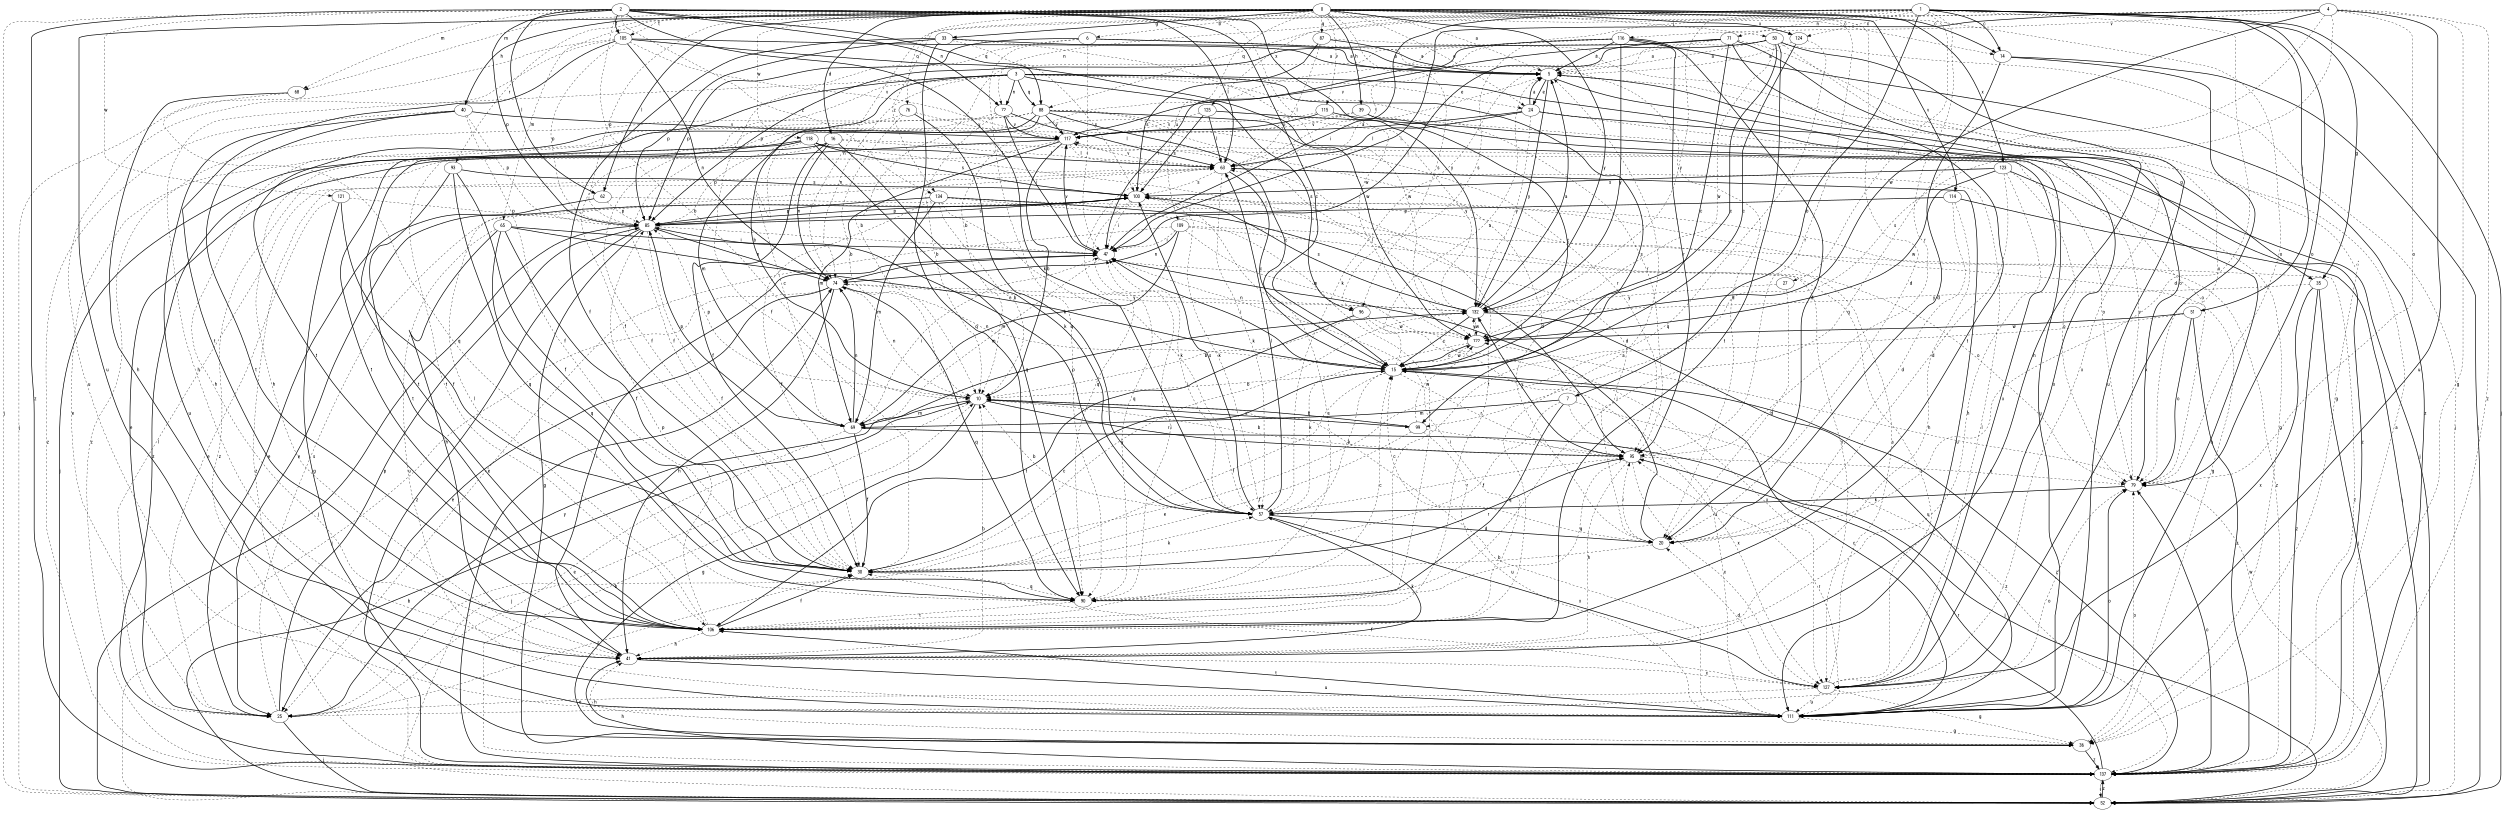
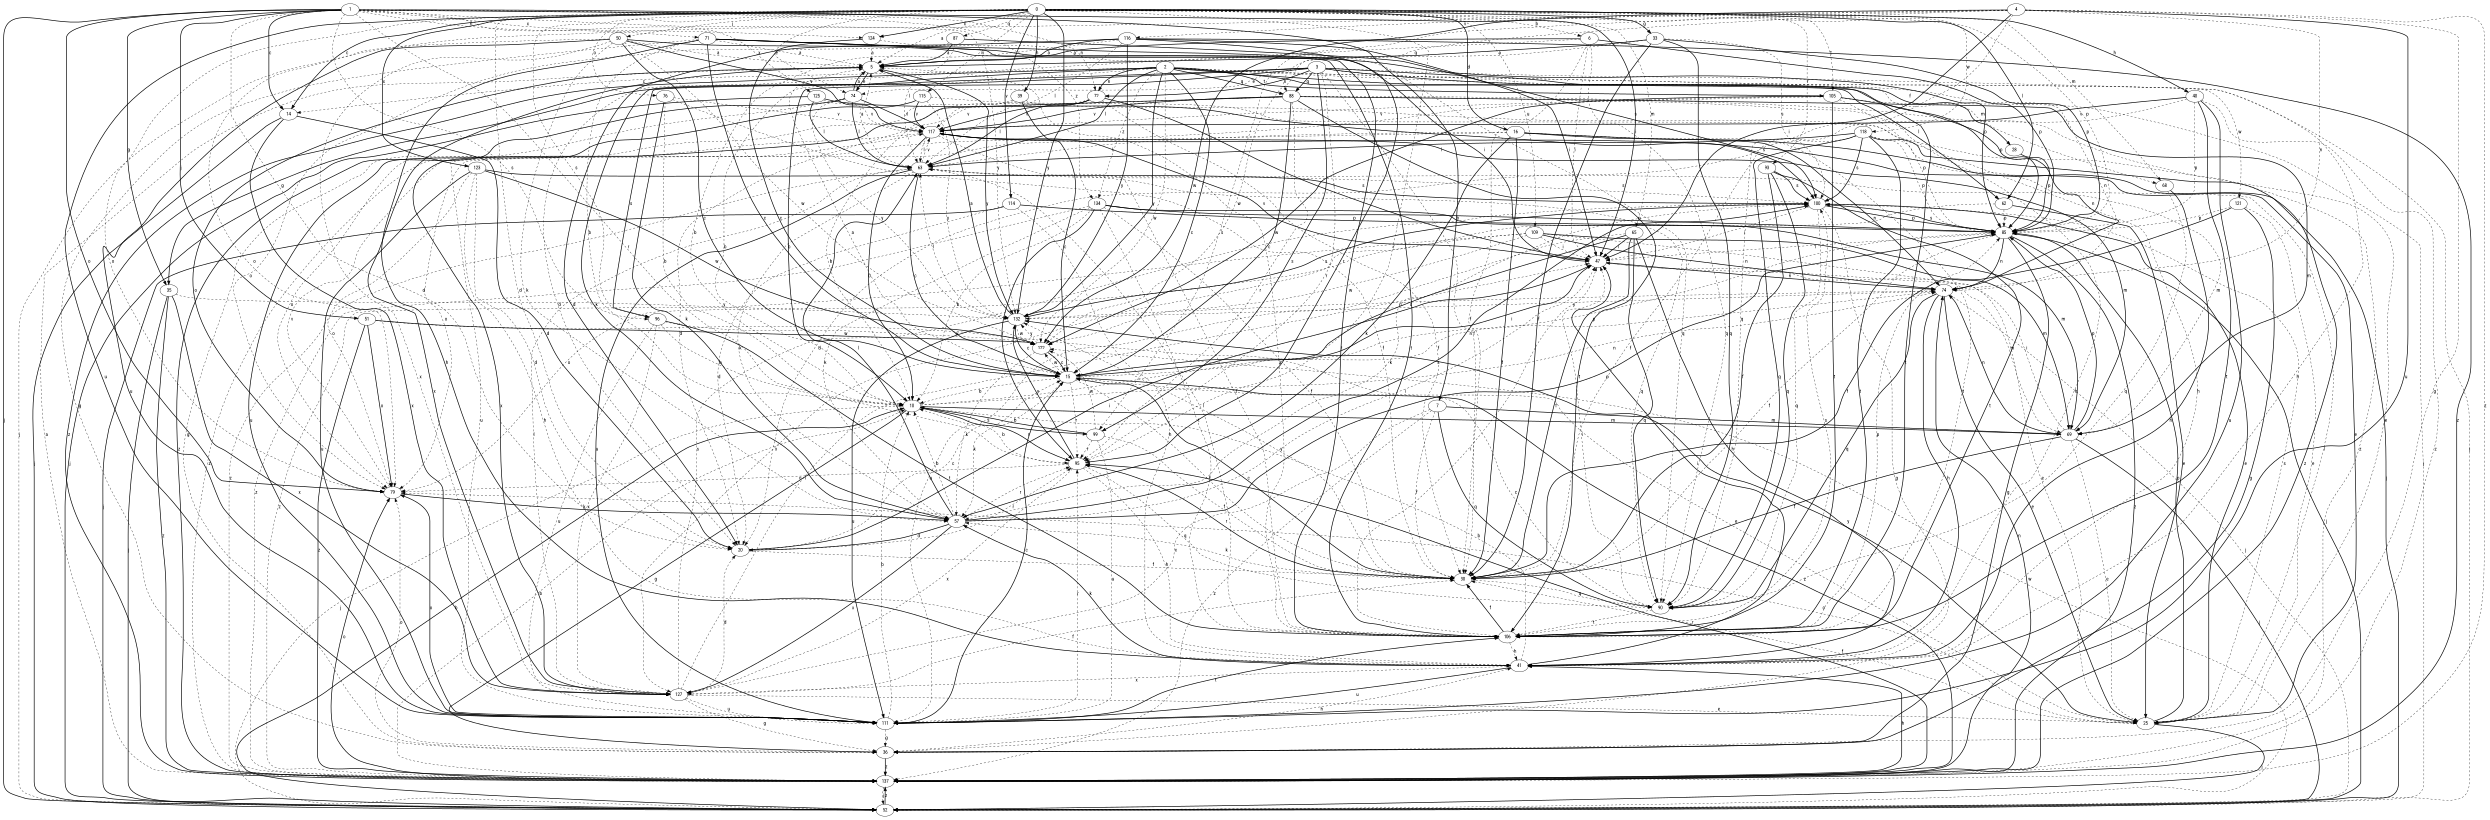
(995, 45) -> none
none -> (2014, 150)
(785, 283) -> (2218, 290)
(1785, 283) -> none
